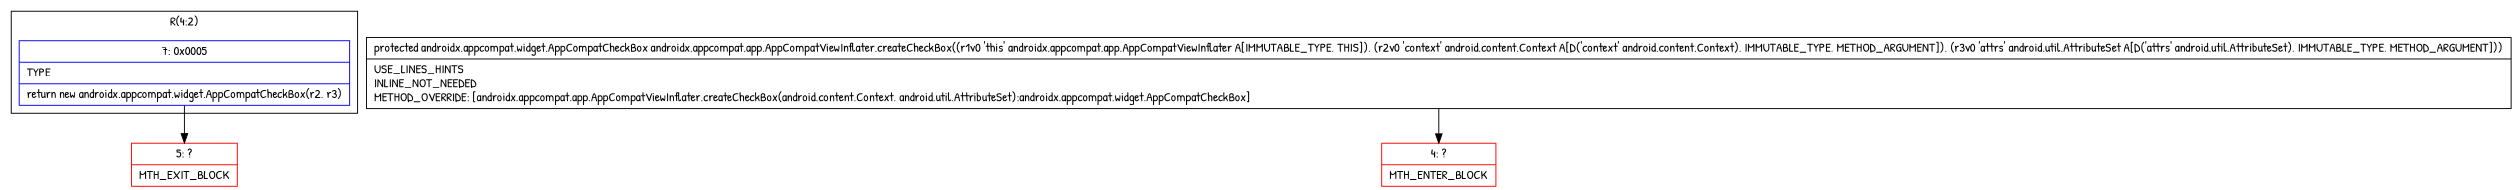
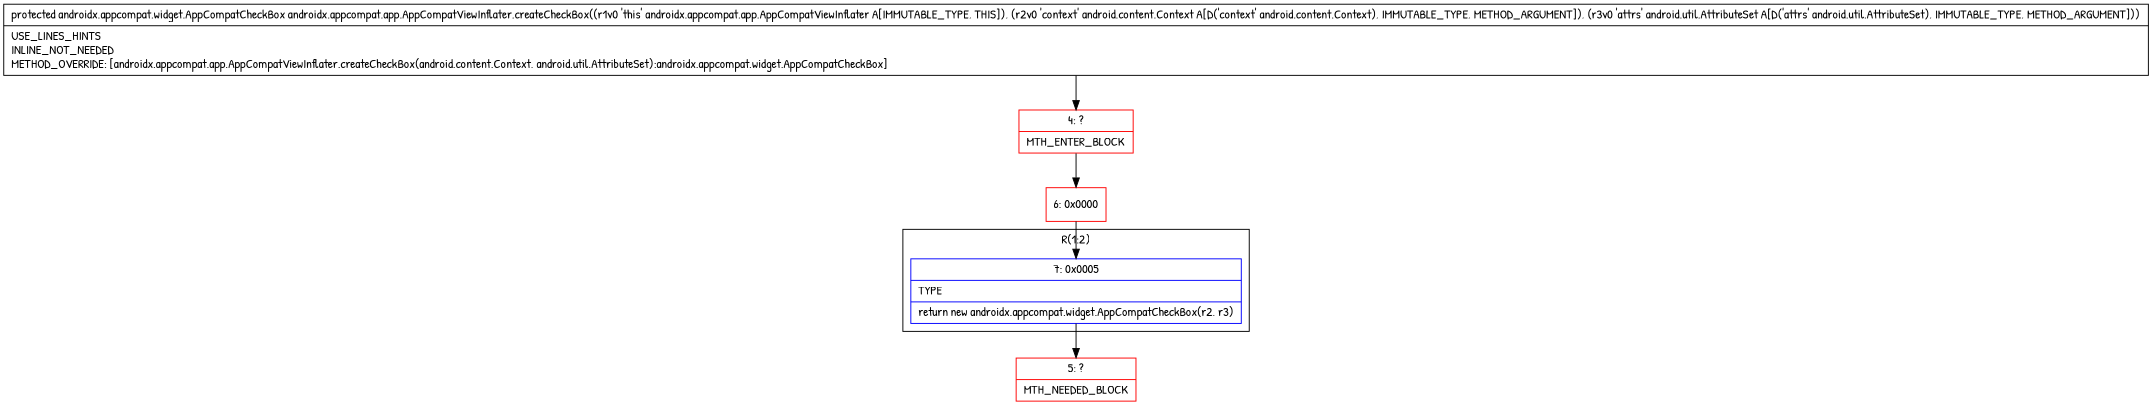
(184, 22) -> (1076, 240)
(184, 175) -> (1076, 390)
none -> (1076, 205)
